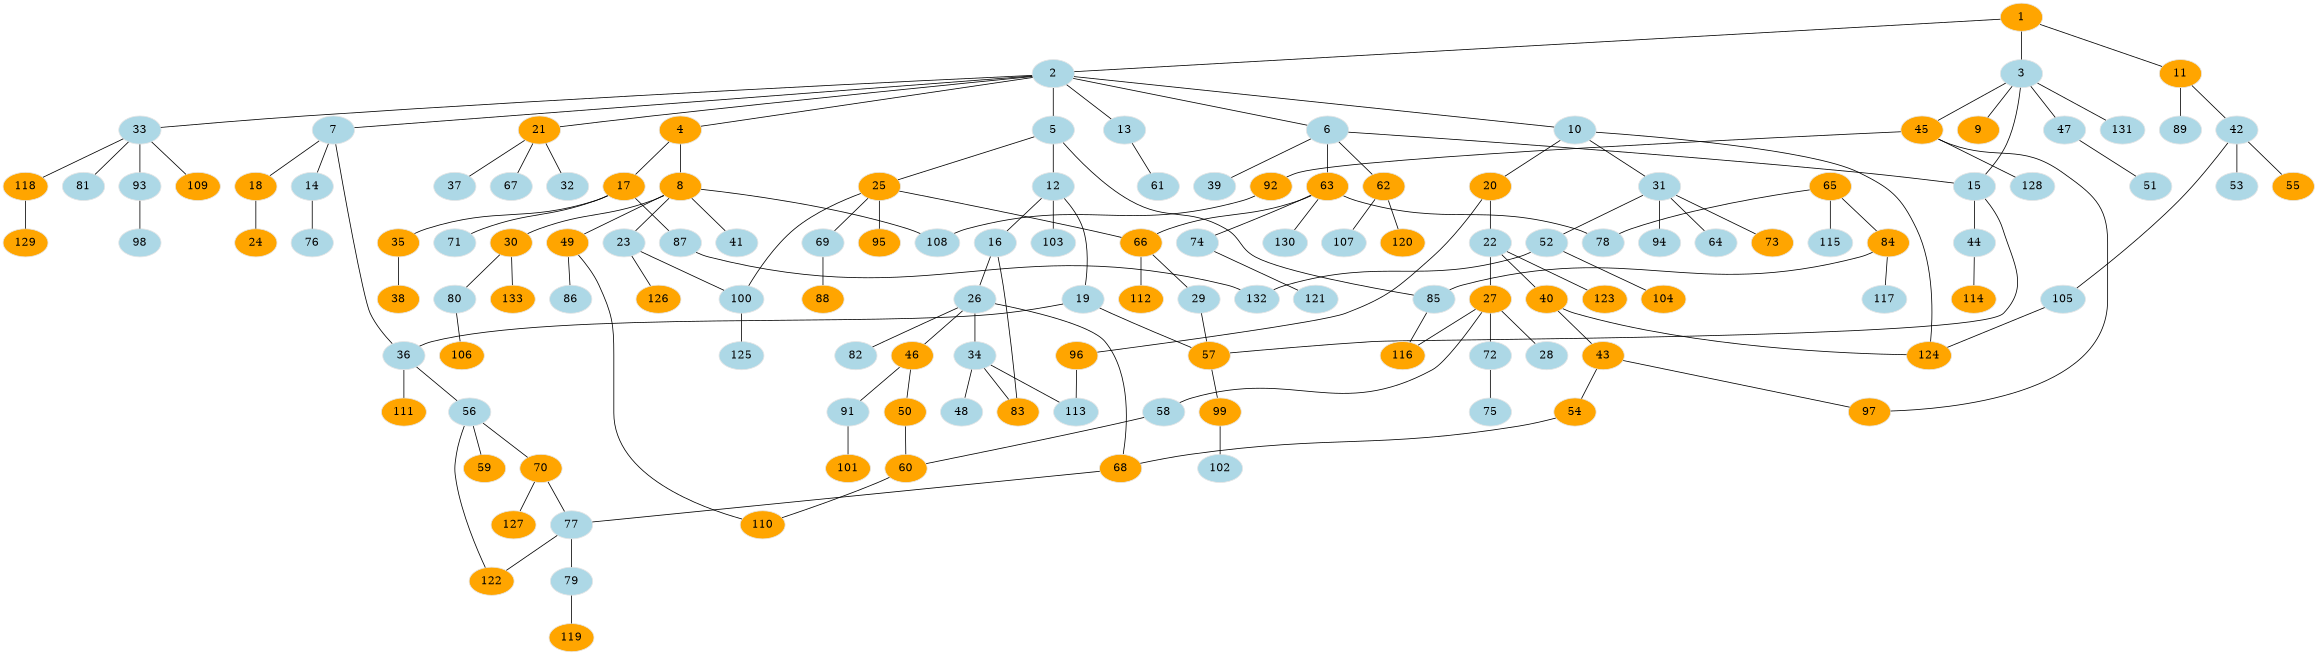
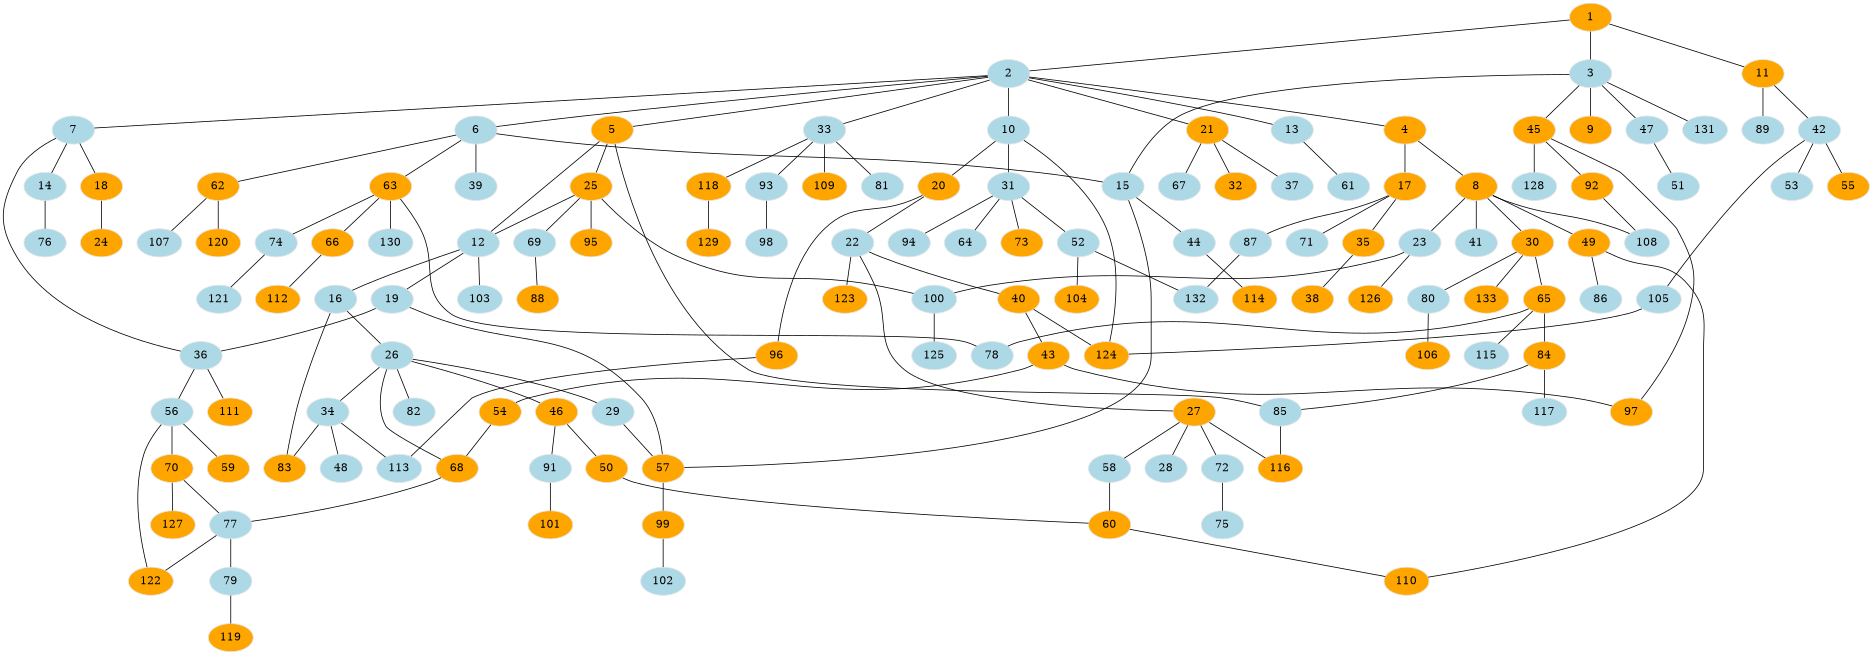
(1053, 130) -> (612, 130)
(568, 186) -> (1236, 186)
(1011, 213) -> (535, 215)
(1167, 269) -> (506, 376)
none -> (1538, 271)
